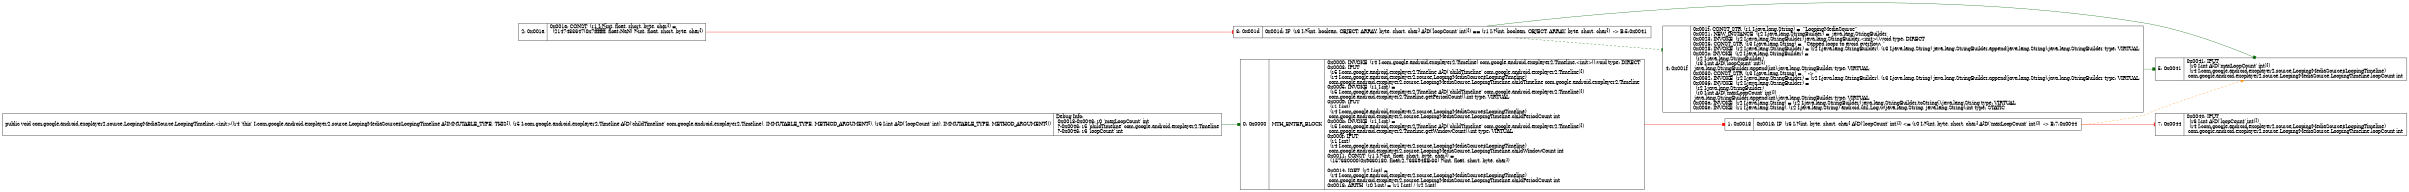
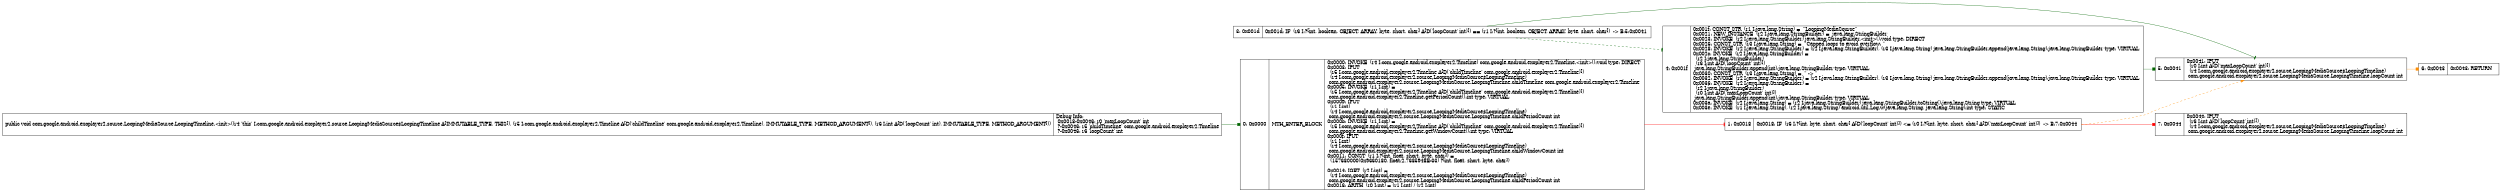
(1872, 3) -> (1873, 3)
(612, 32) -> none
none -> (2459, 69)
(1683, 124) -> (1684, 124)
(2117, 124) -> (2116, 124)
